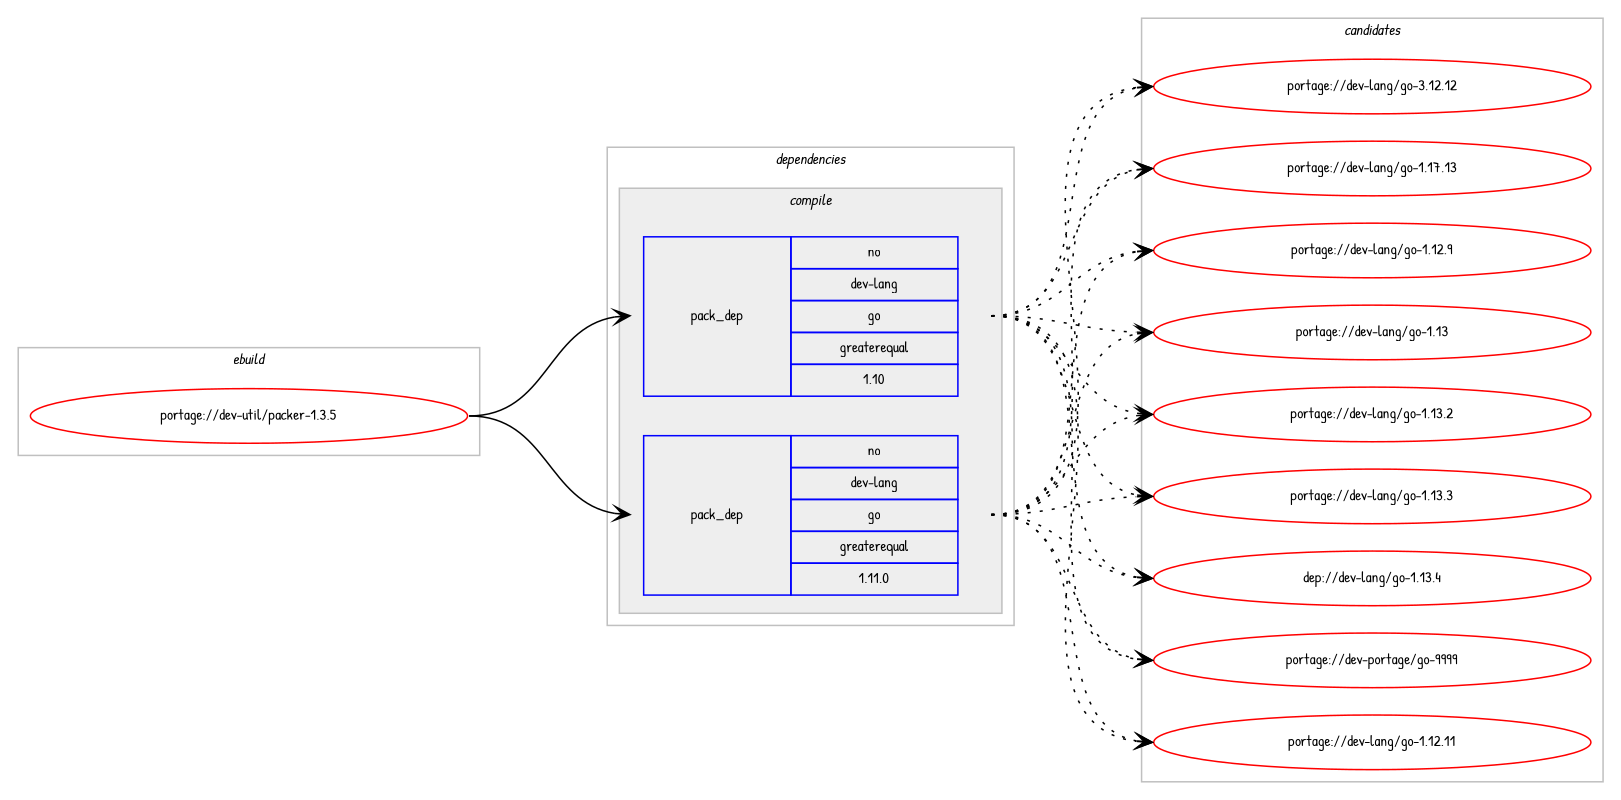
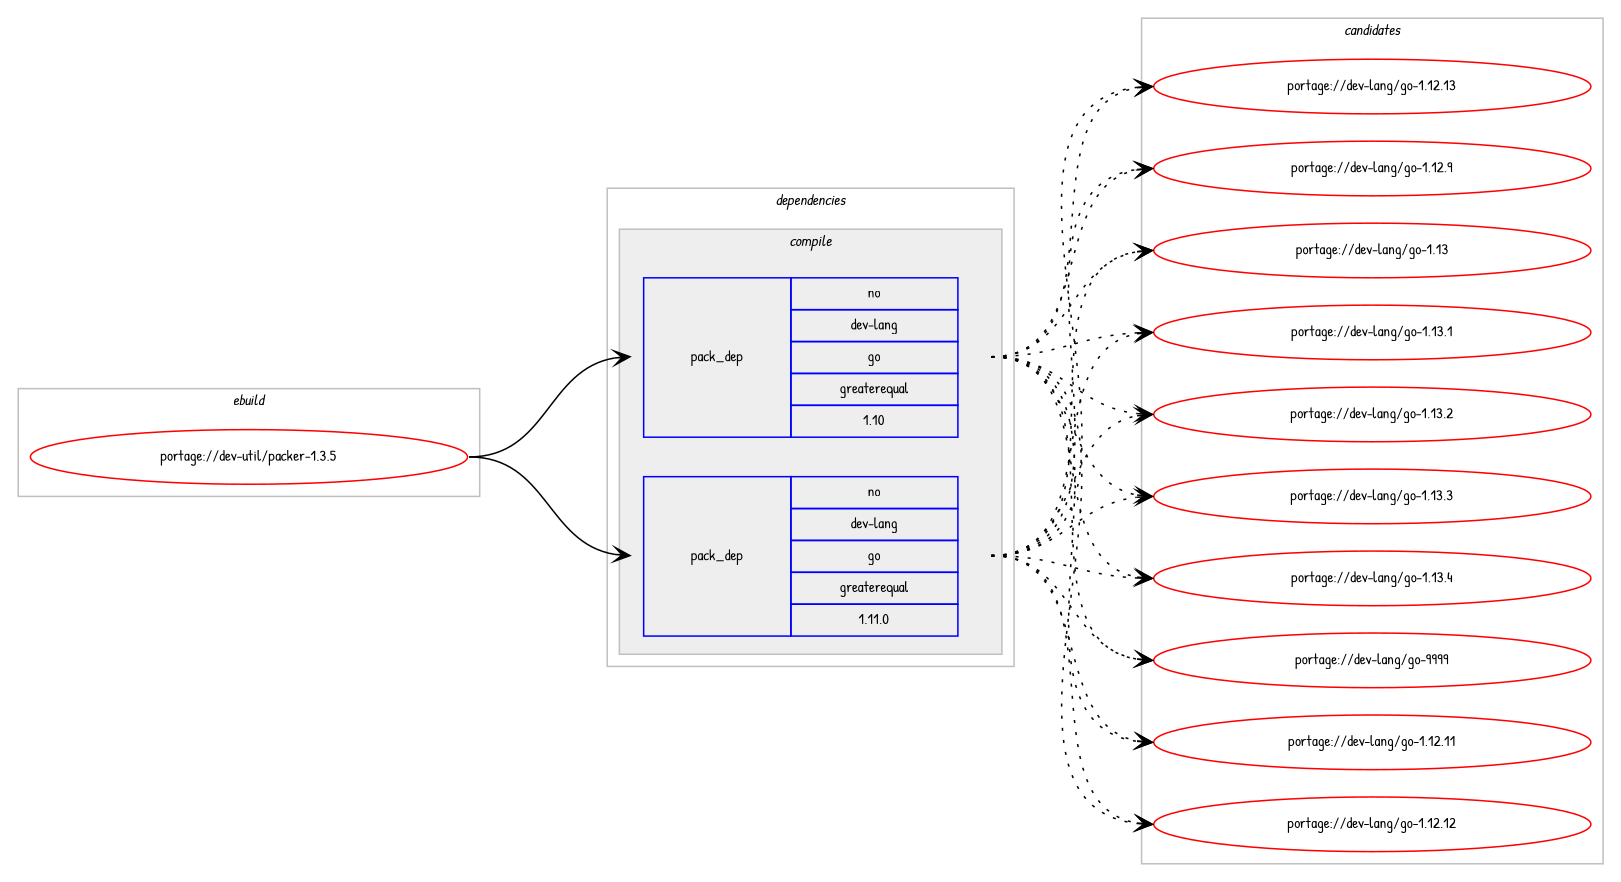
(1372, 87) -> (1372, 824)
(1372, 169) -> (1372, 87)
none -> (1372, 332)
(1372, 578) -> (1372, 578)
(1372, 660) -> (1372, 660)
